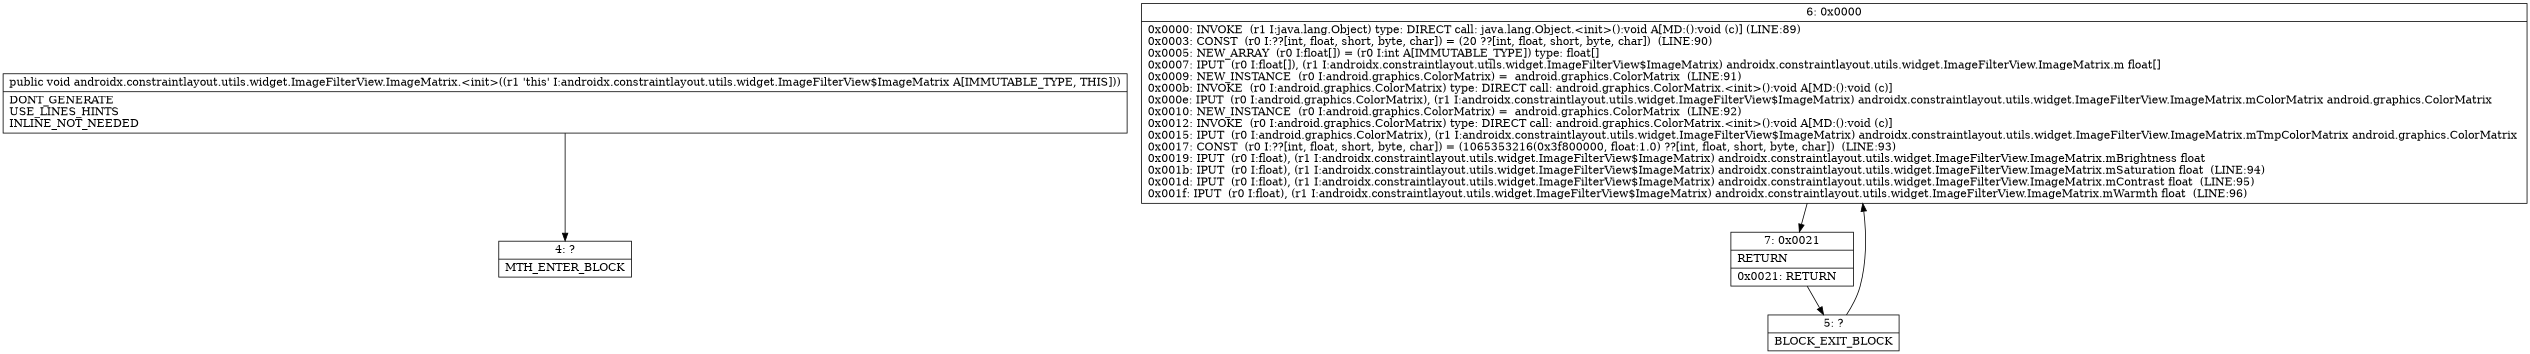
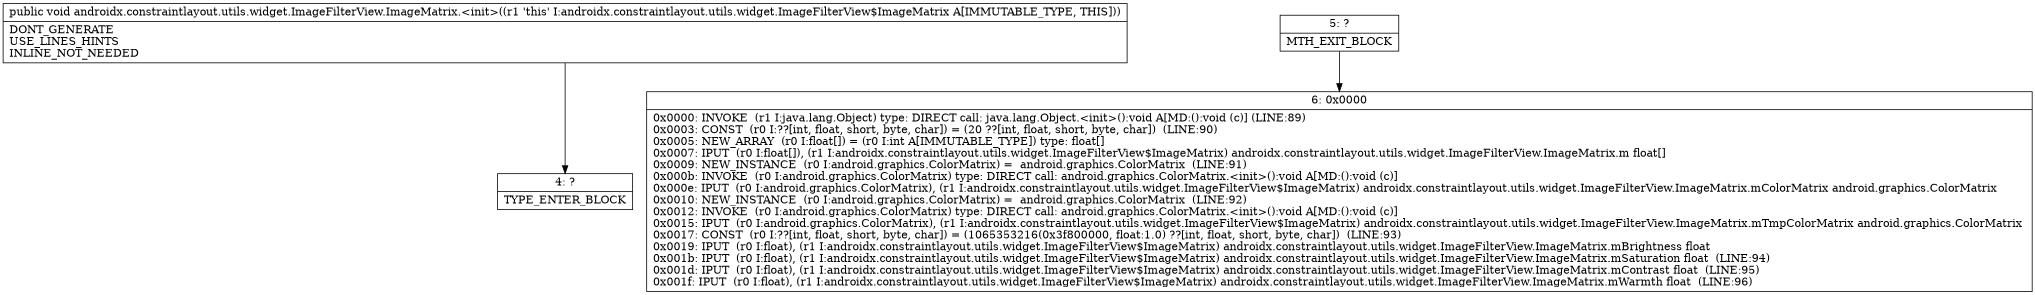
(1792, 259) -> none
(565, 268) -> (565, 200)
(1834, 341) -> (1339, 42)
